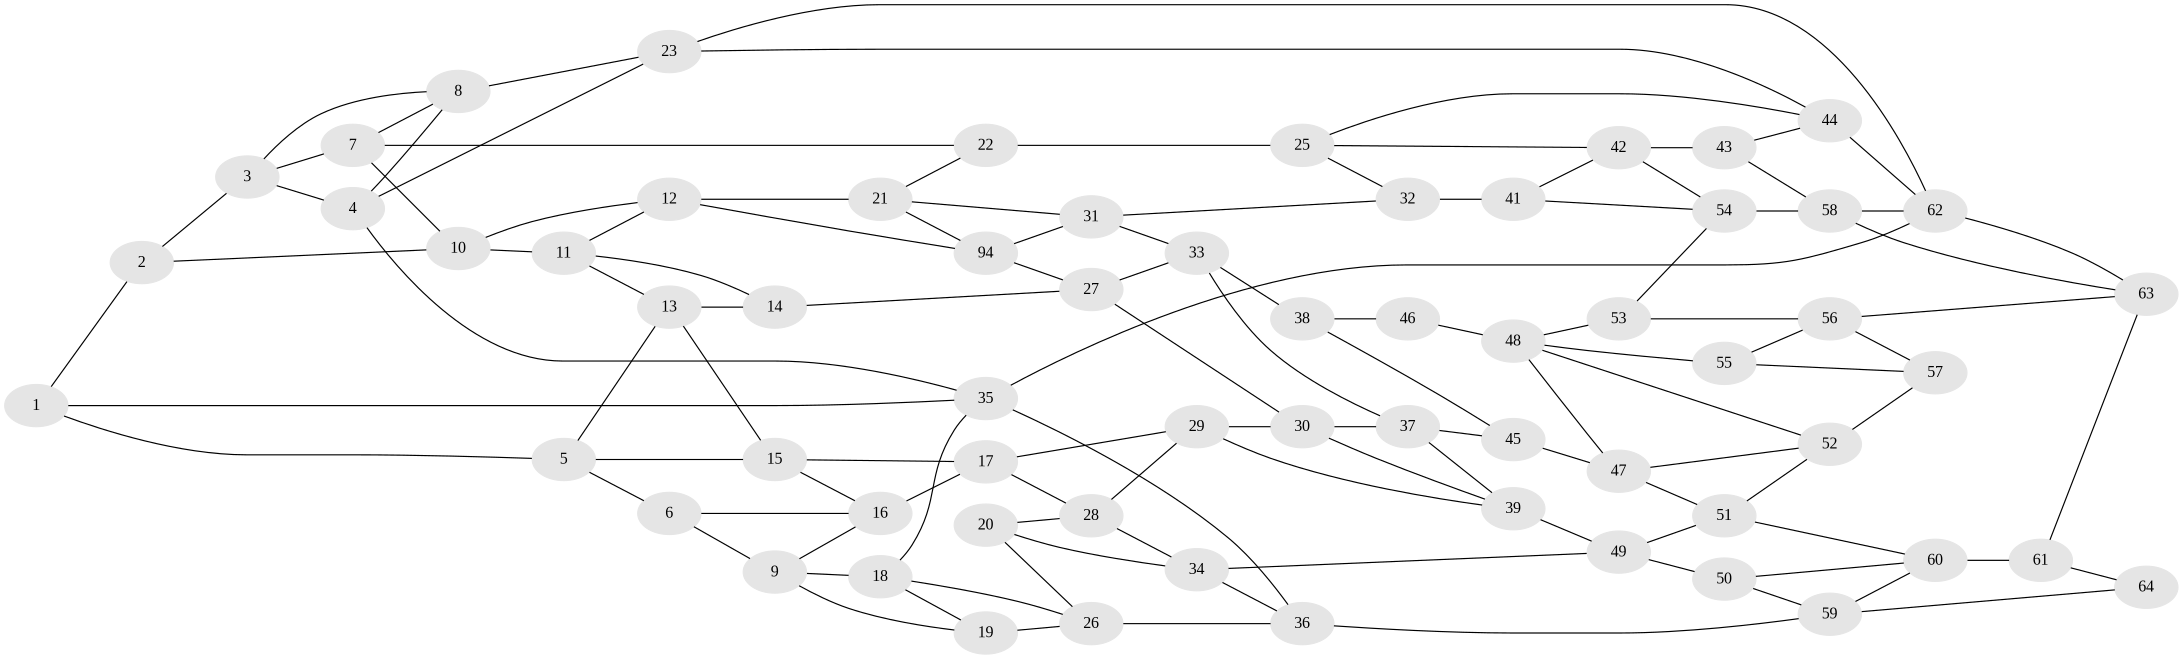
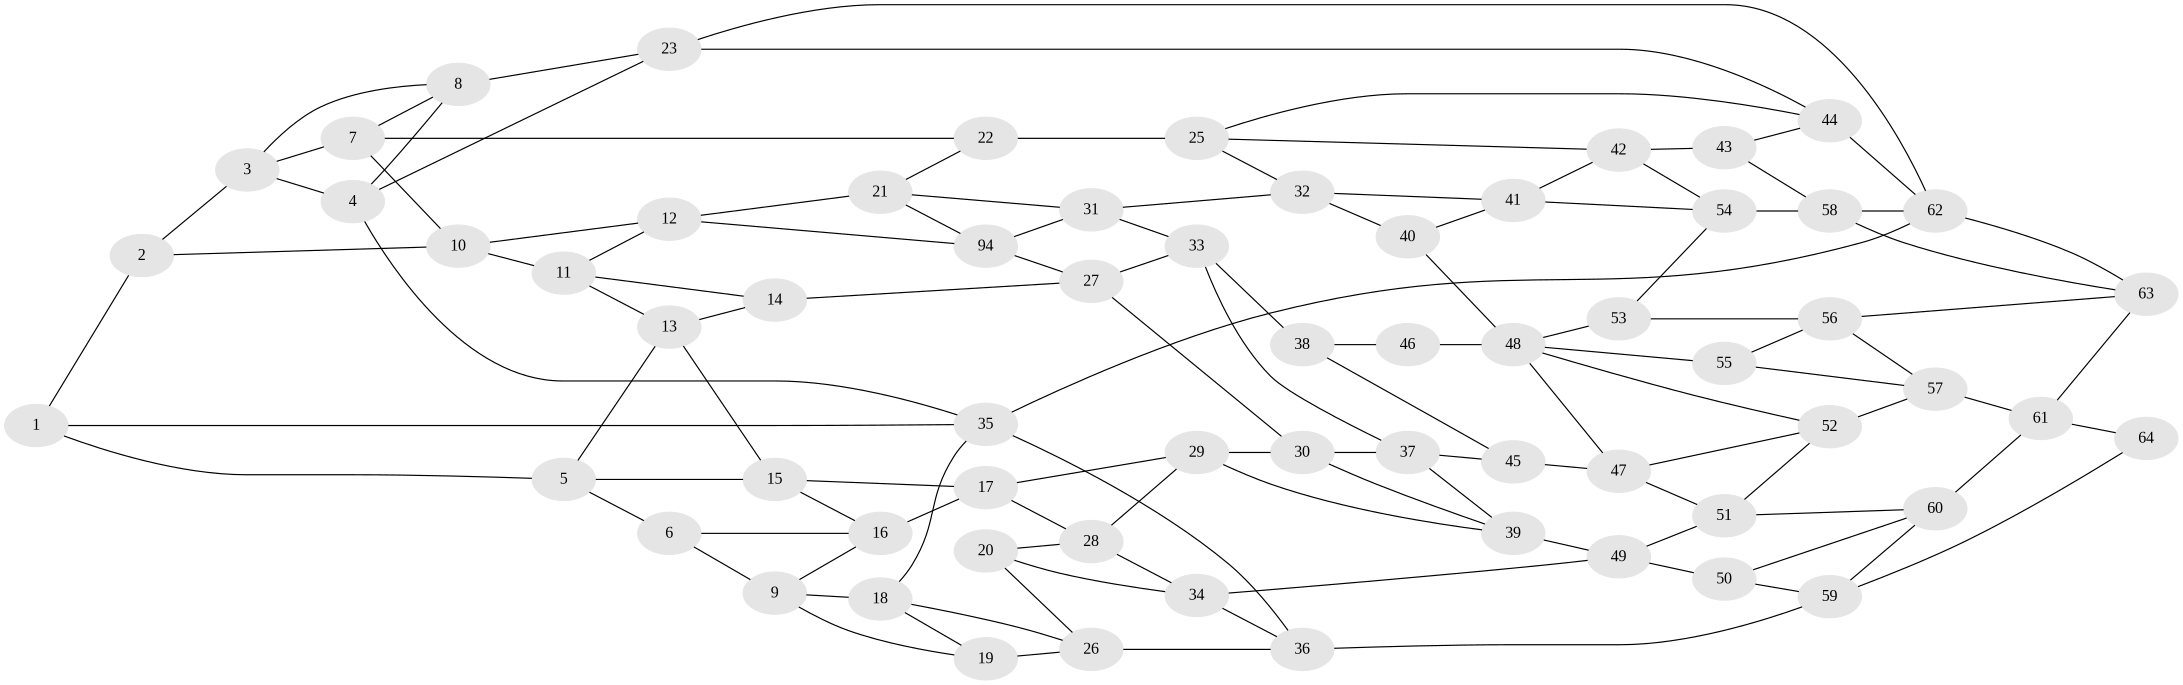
none -> (1408, 237)
none -> (1988, 404)
